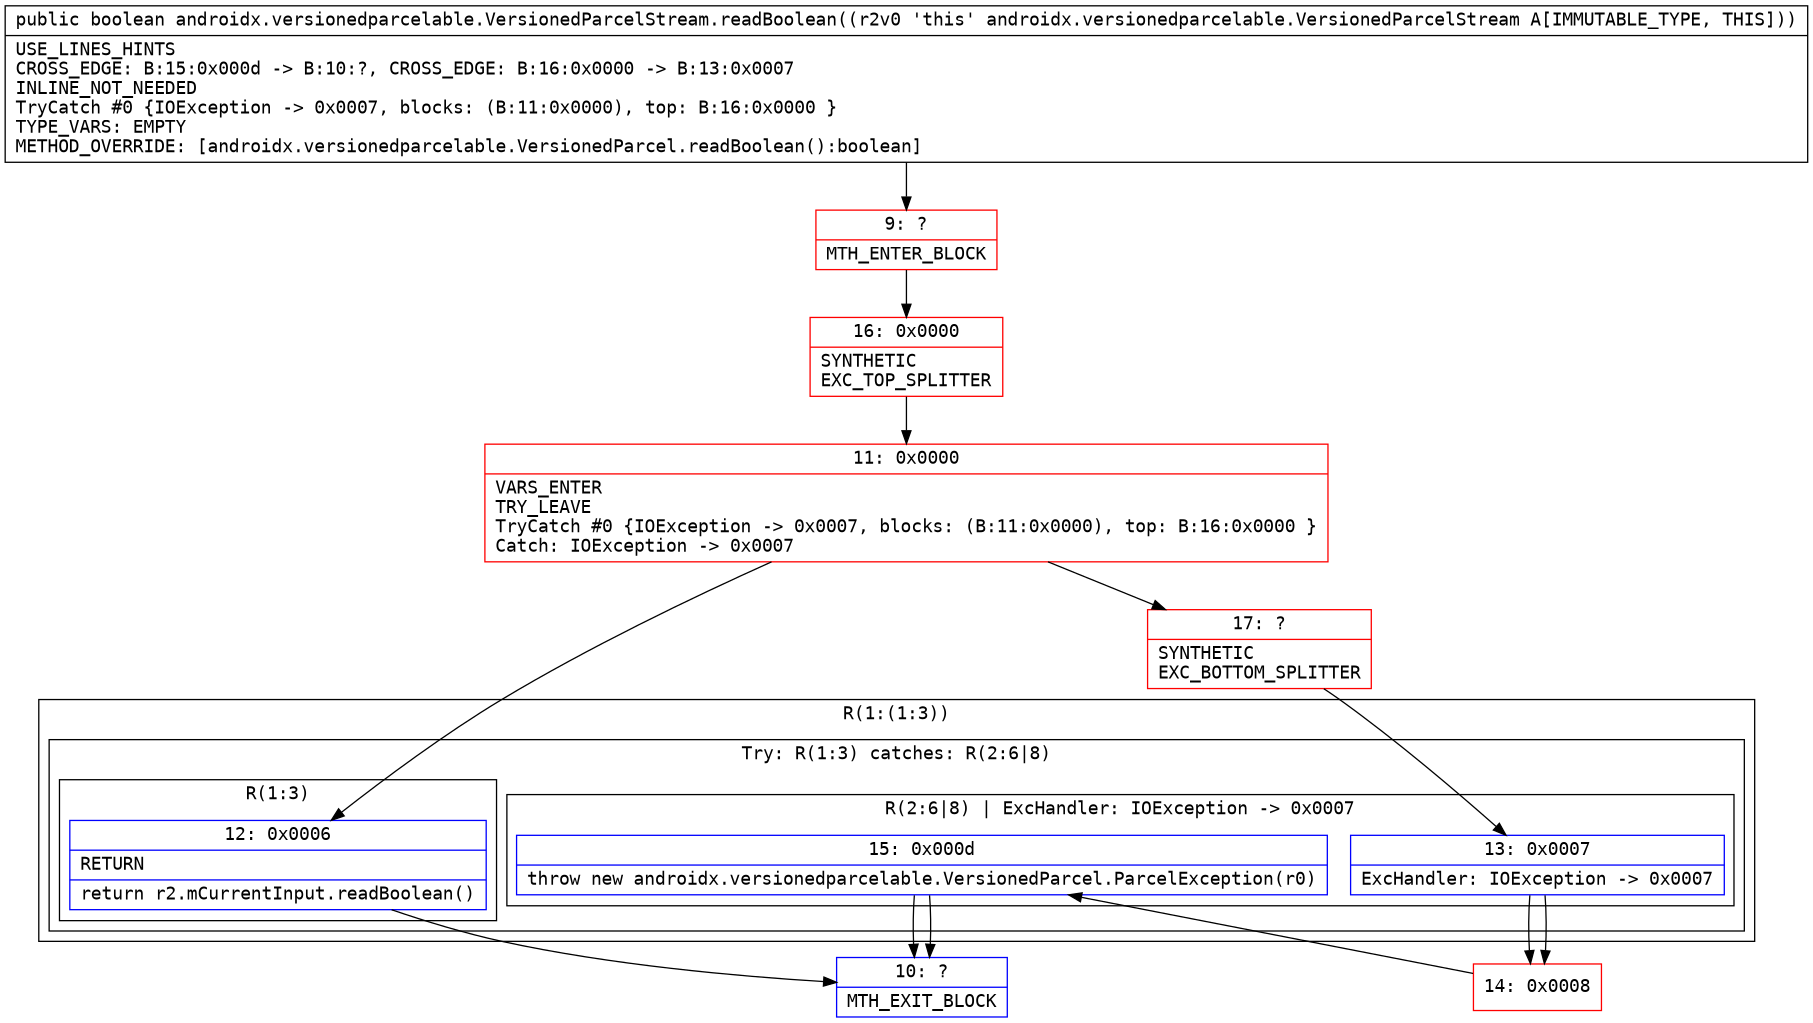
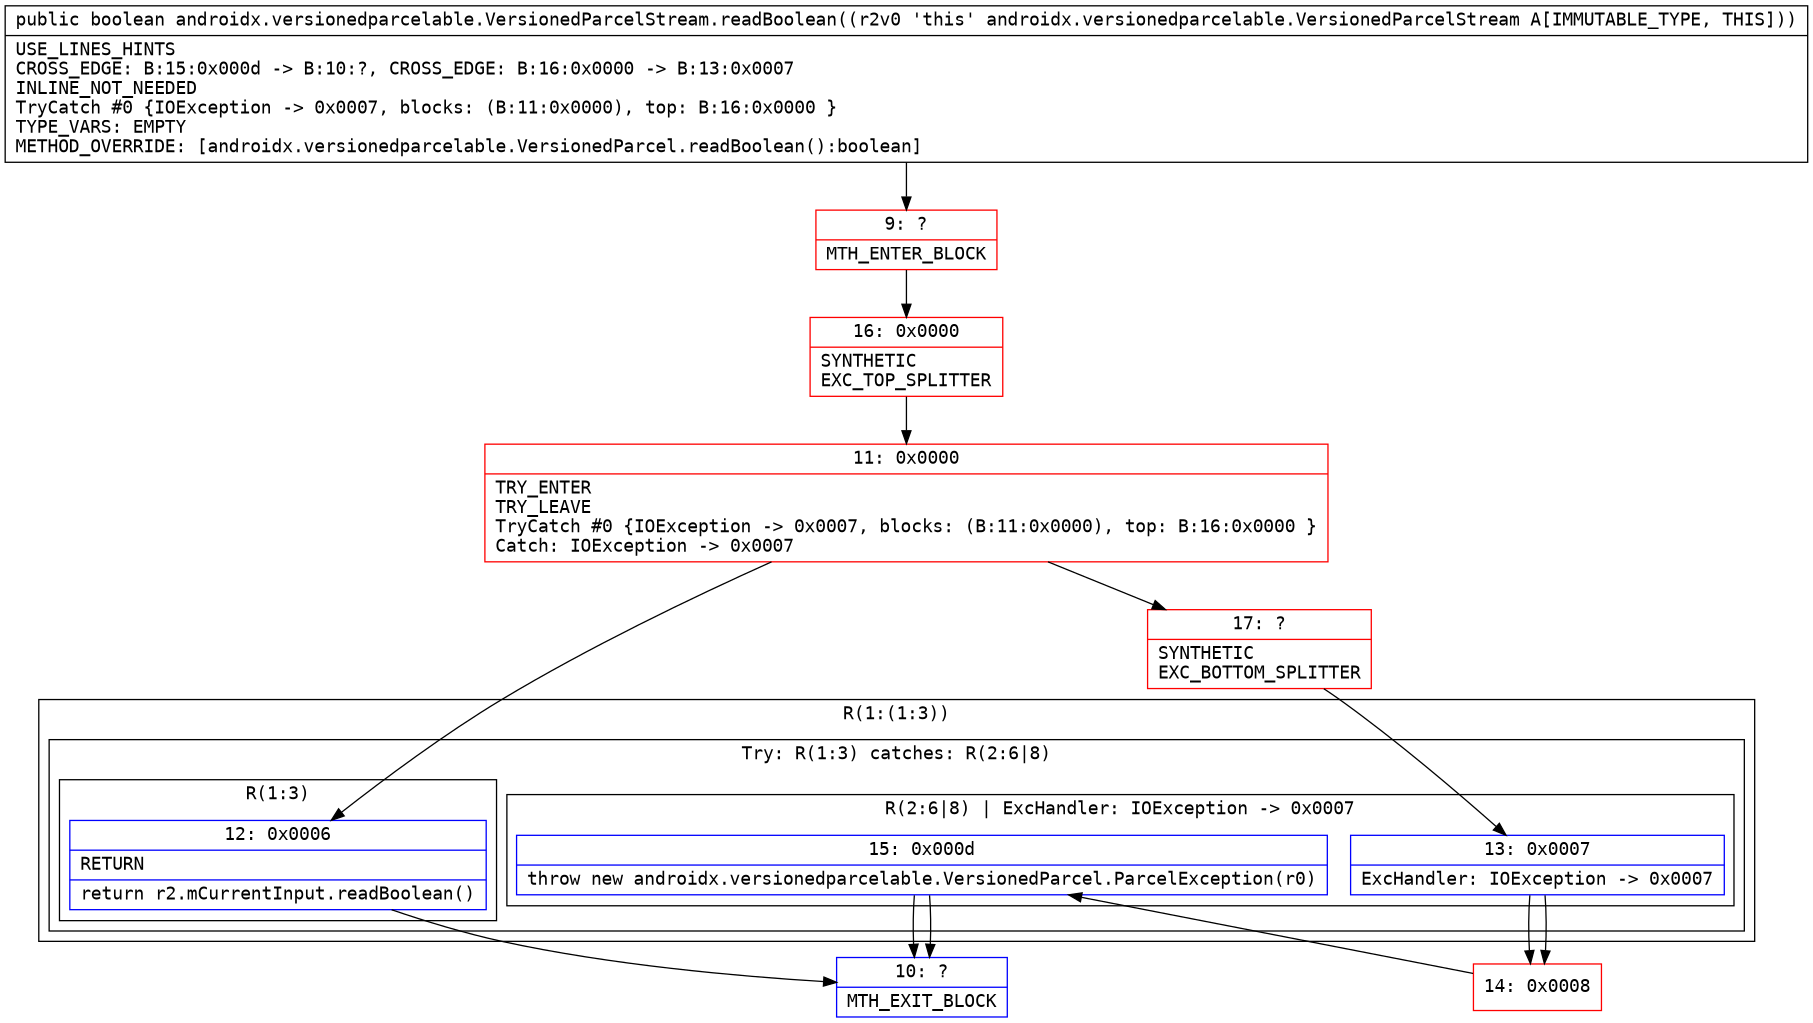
(549, 488) -> (544, 488)
